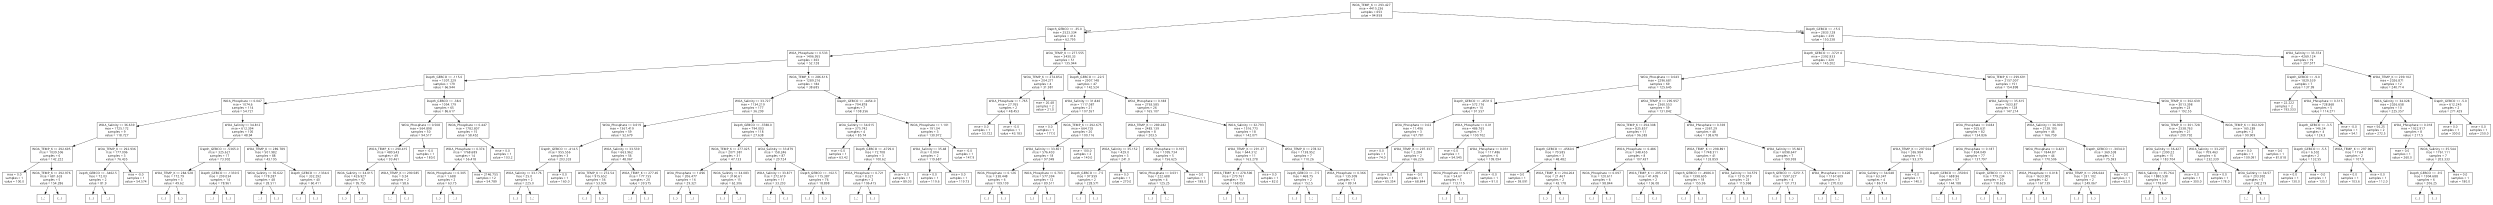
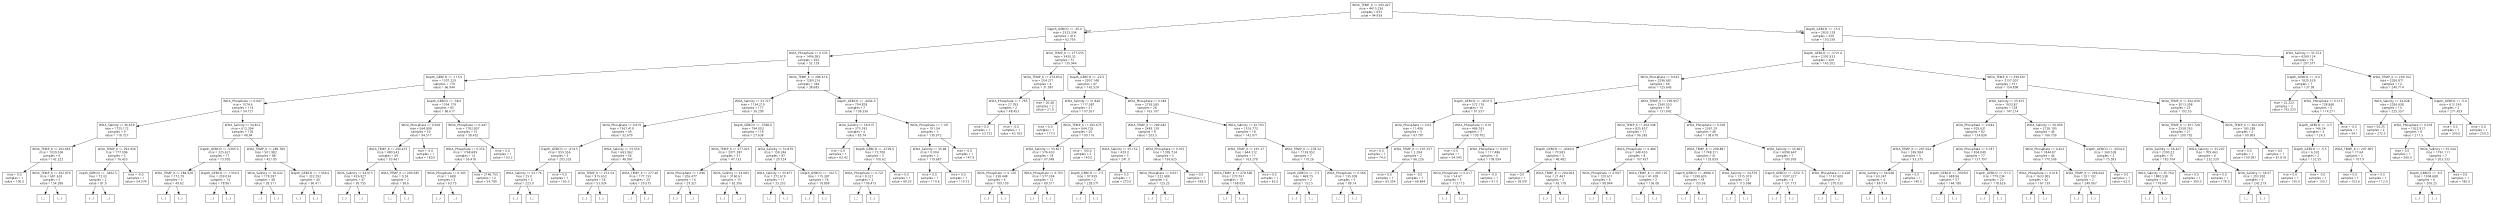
(2334, 142) -> (2351, 140)
